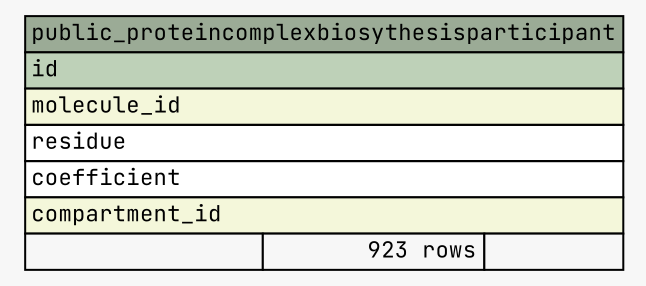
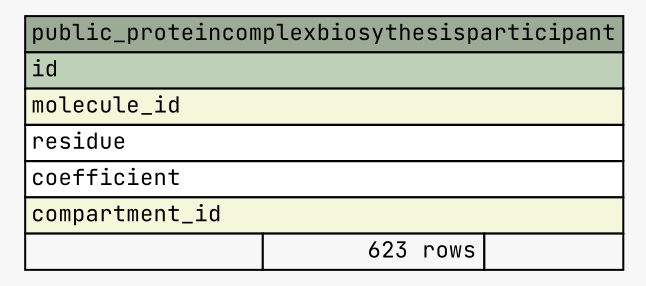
(423, 251) -> (423, 251)
